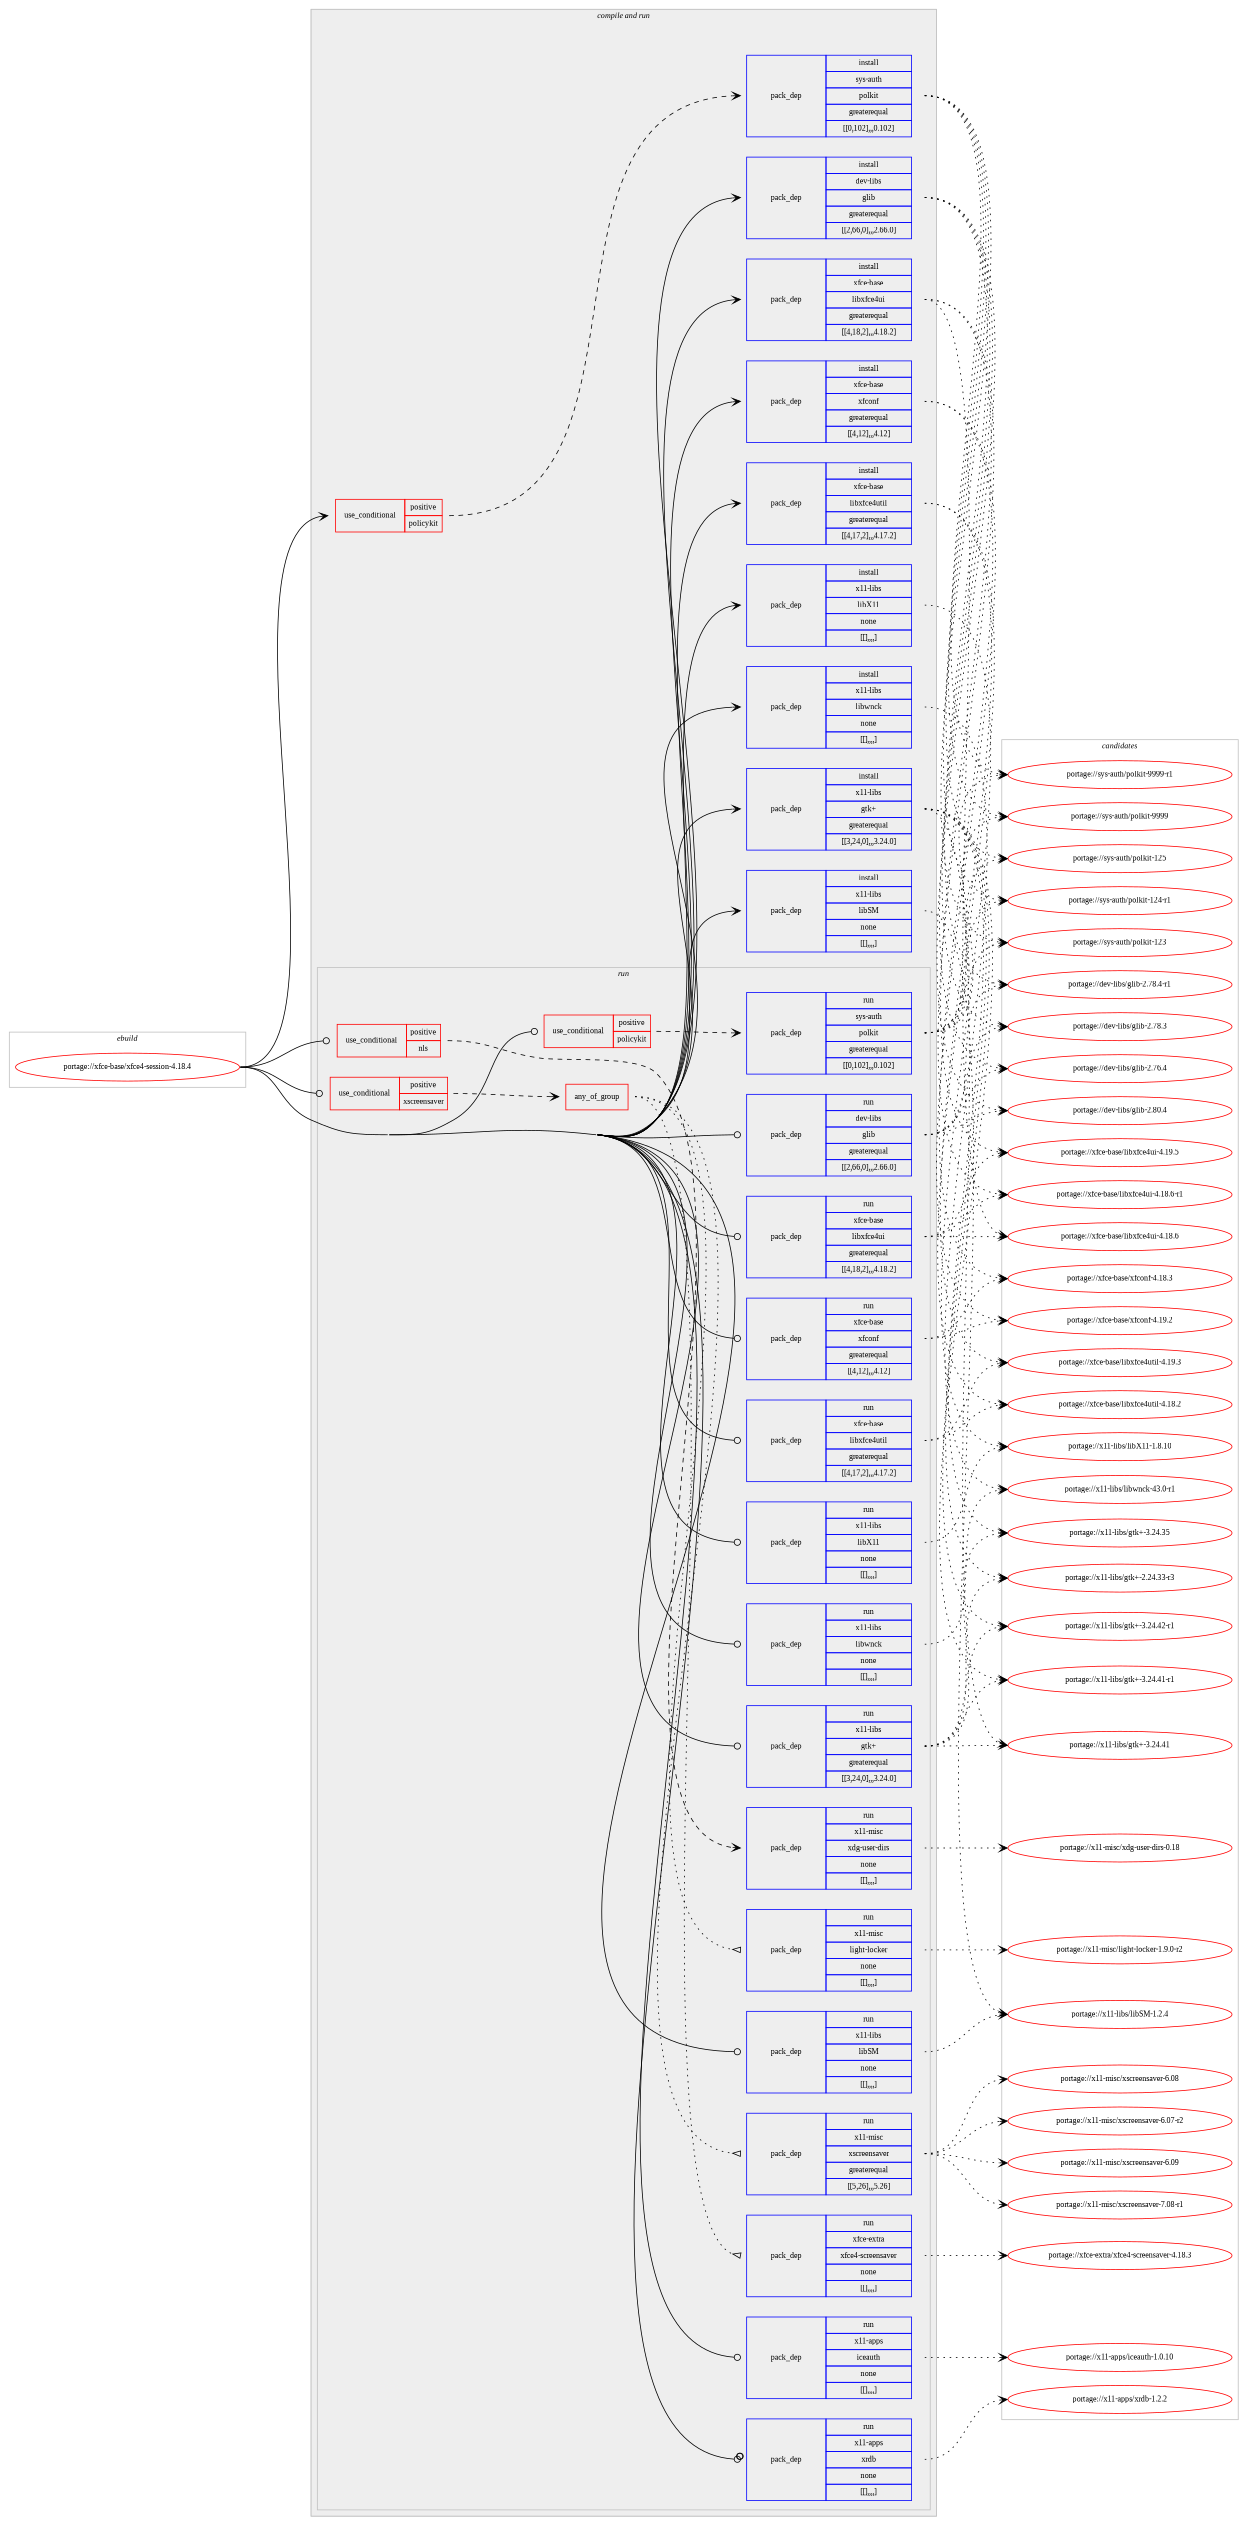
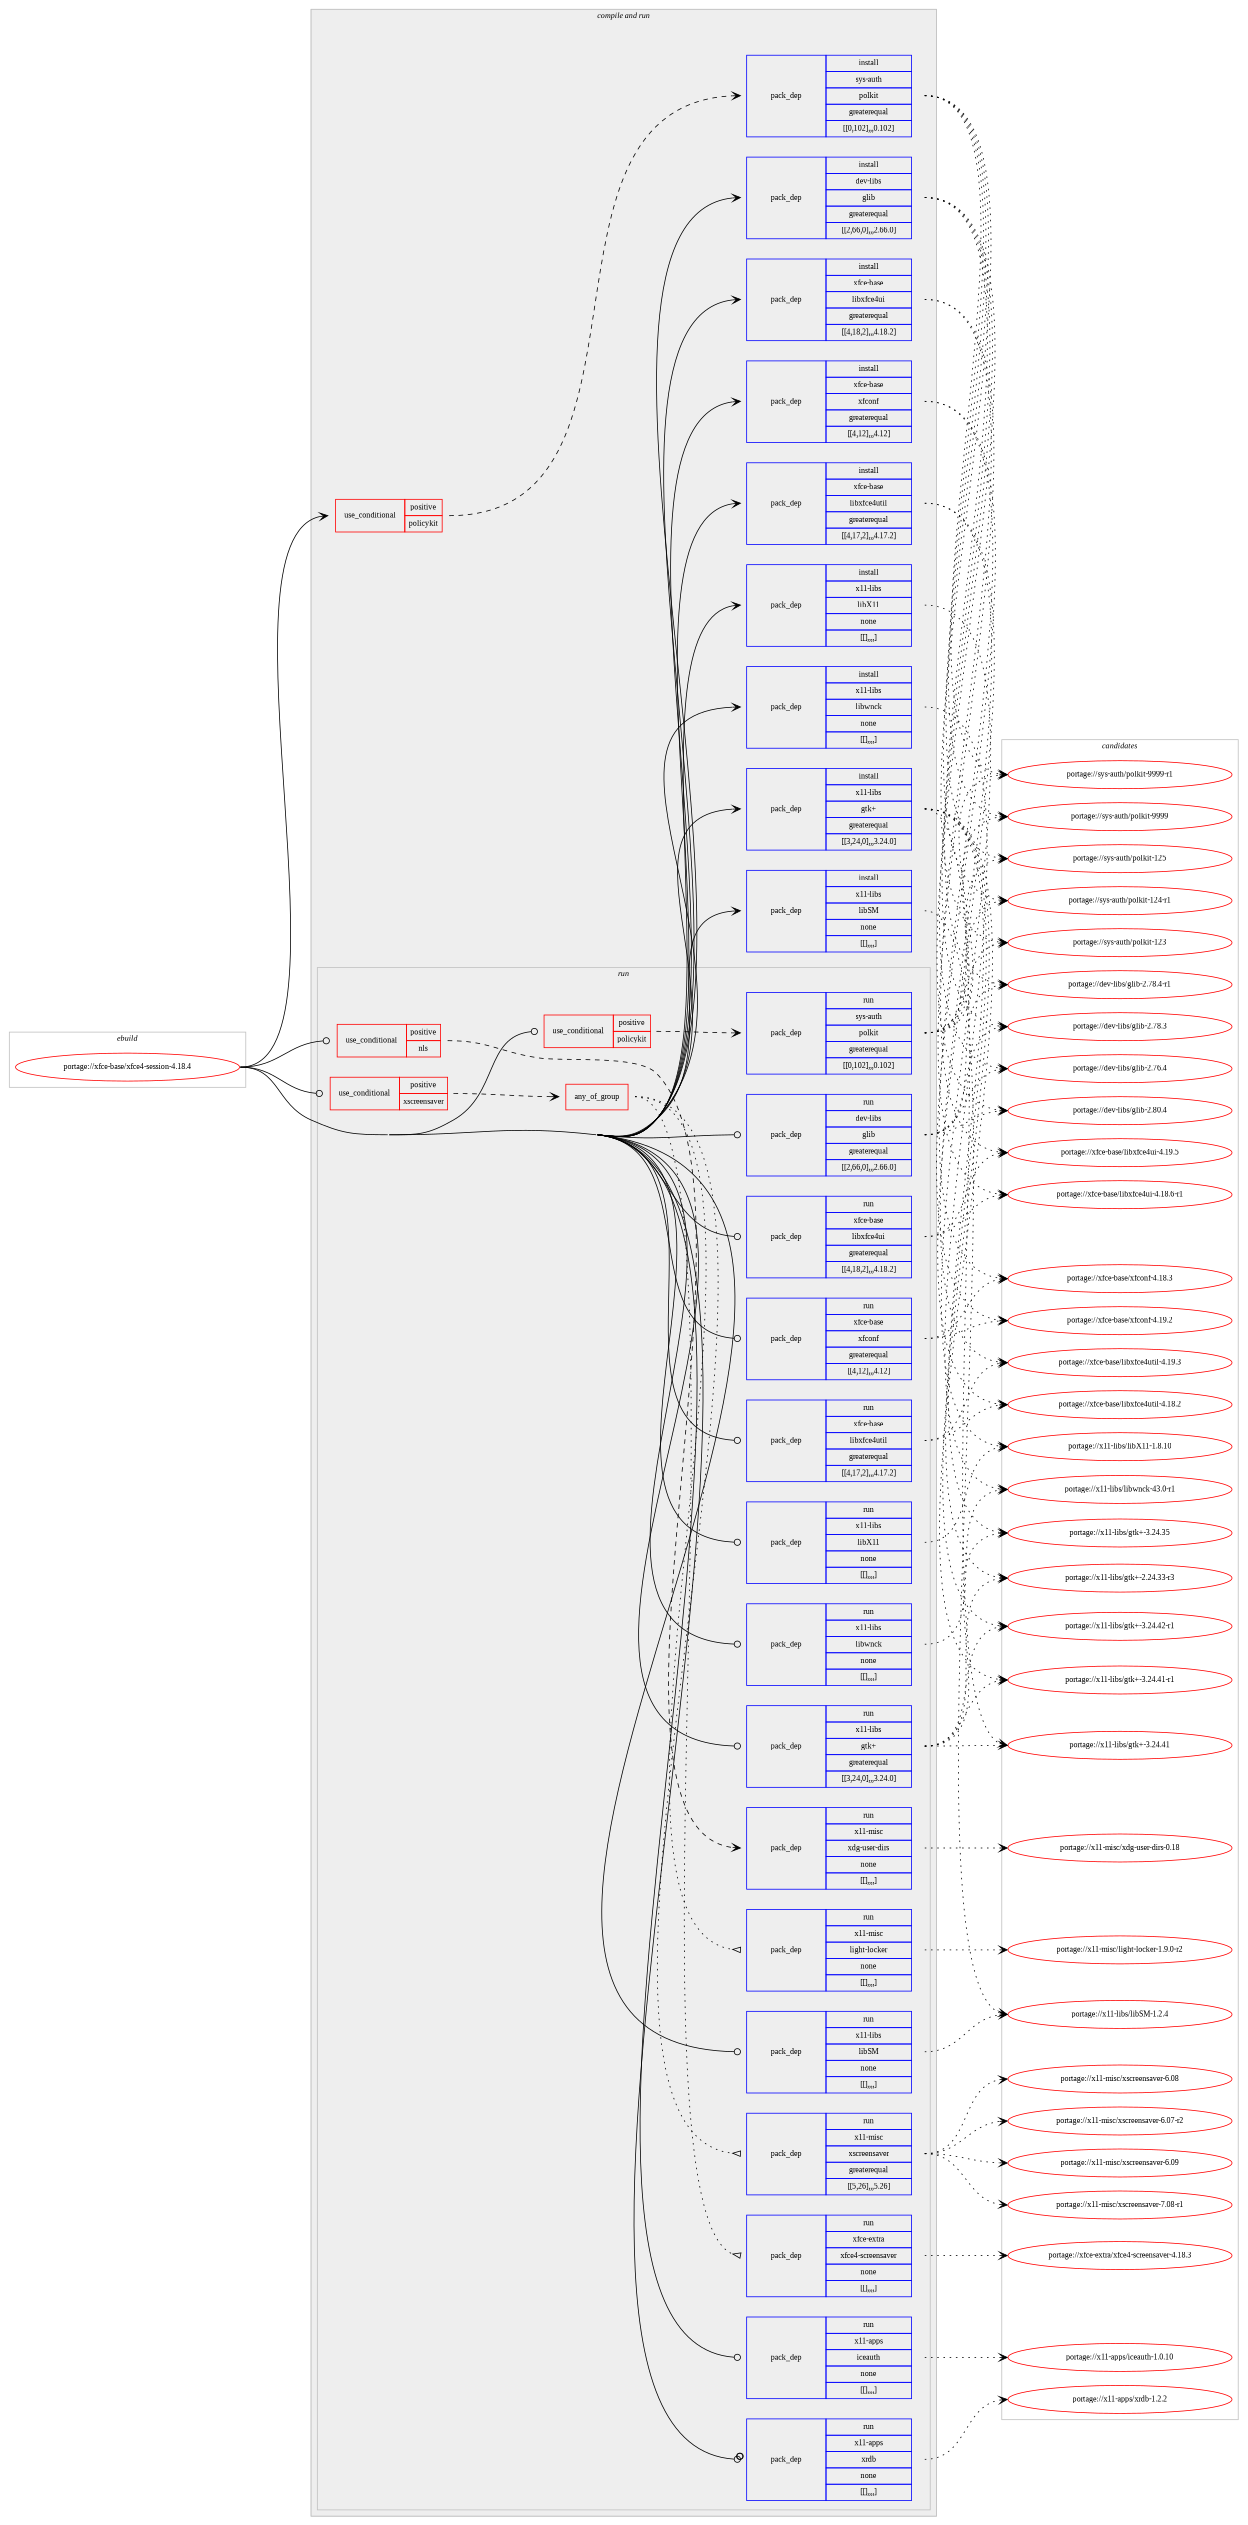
(1120, 1237) -> none
